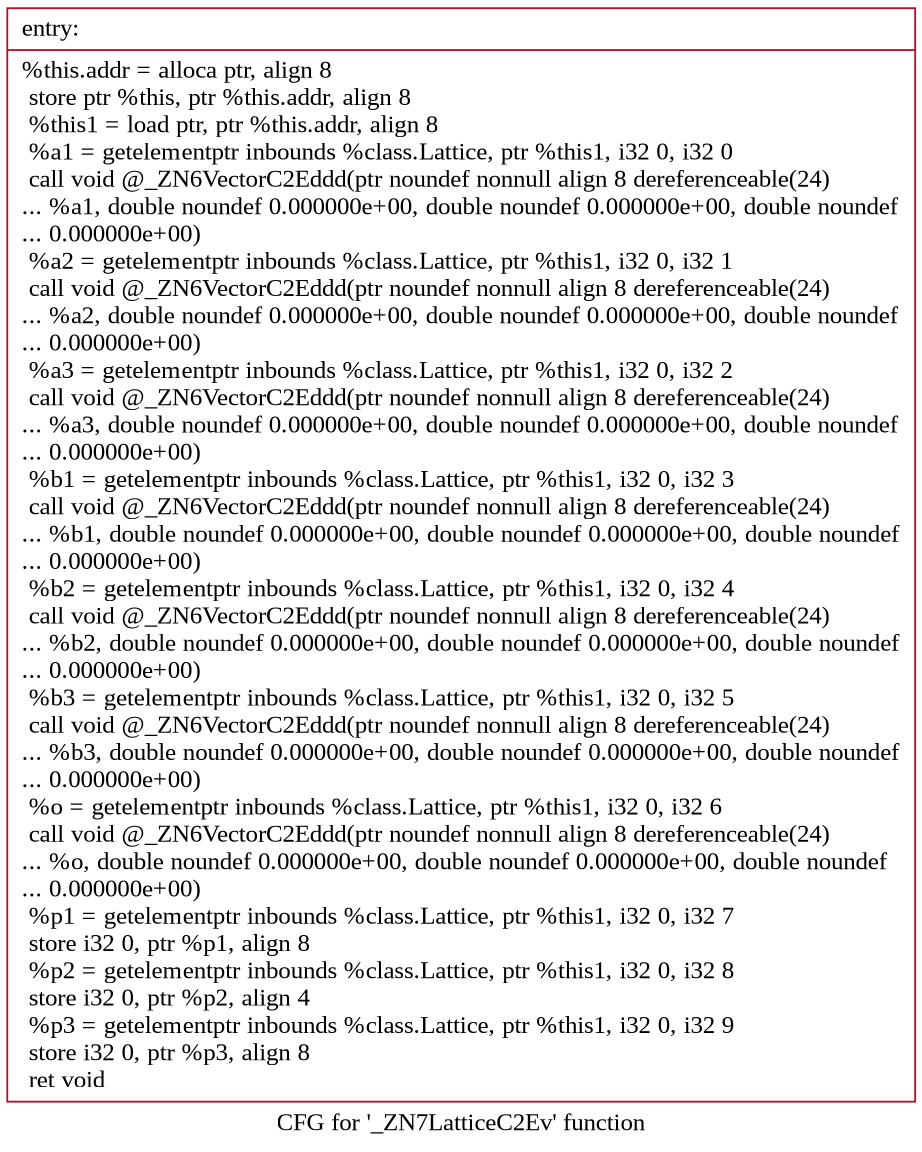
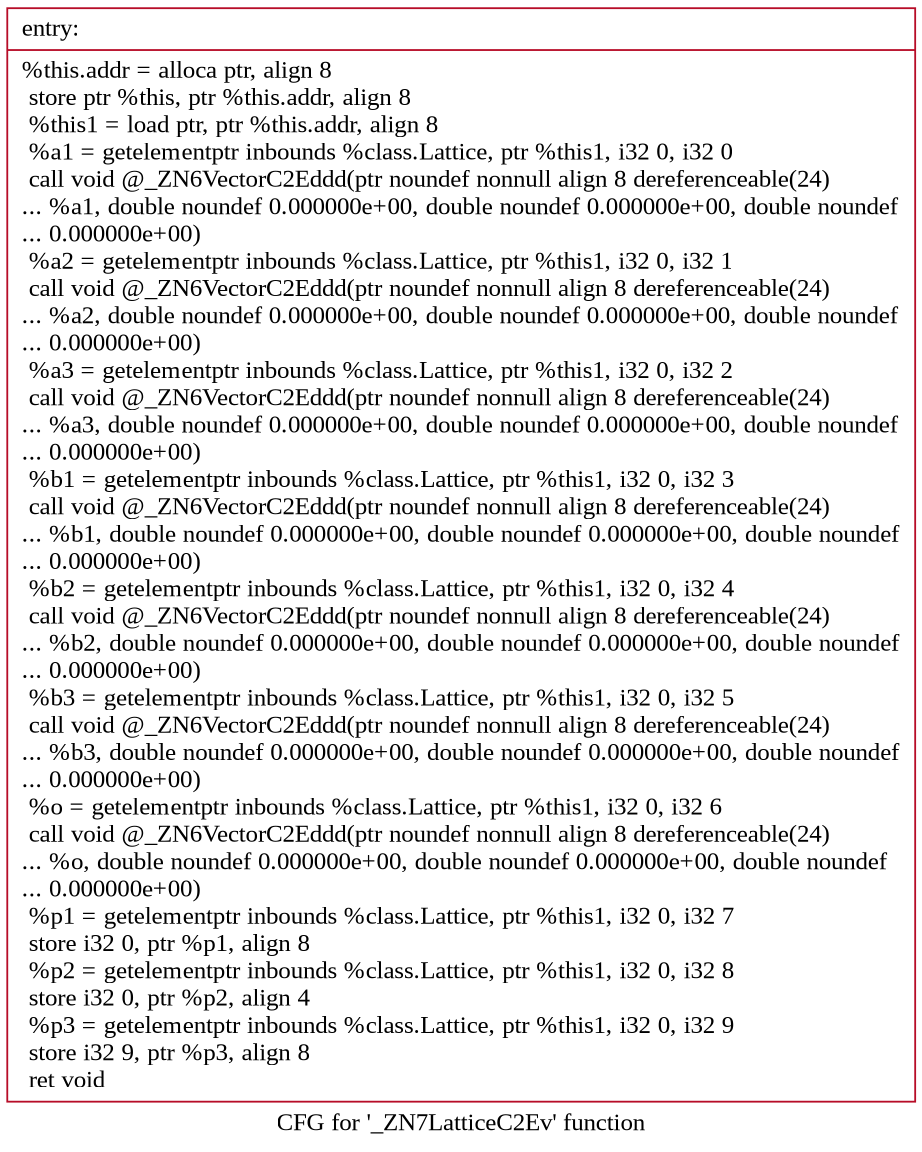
(166, 1053) -> (166, 1053)
